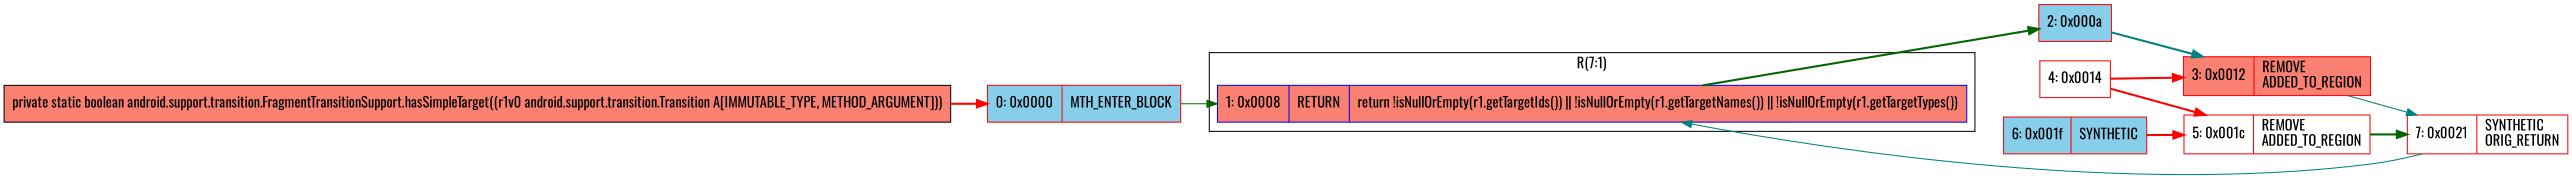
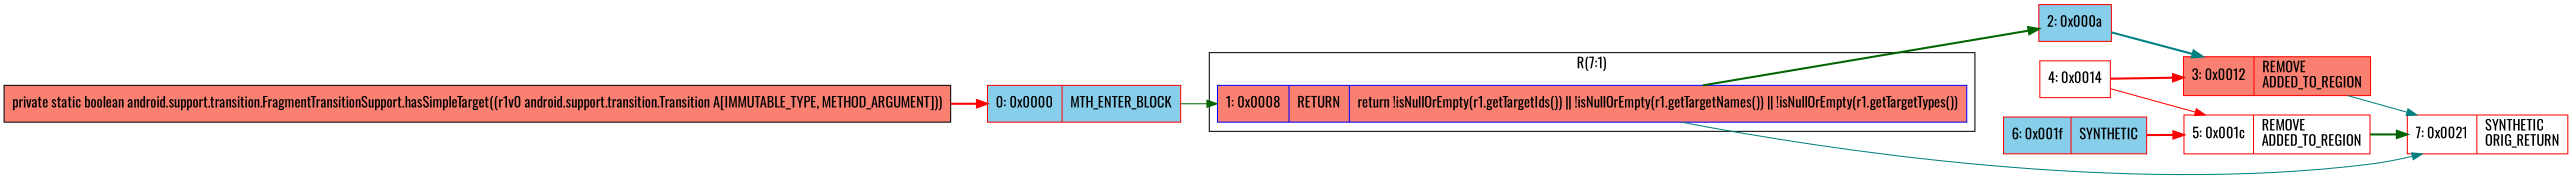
(2153, 100) -> (2153, 100)
(2056, 170) -> (2046, 169)
